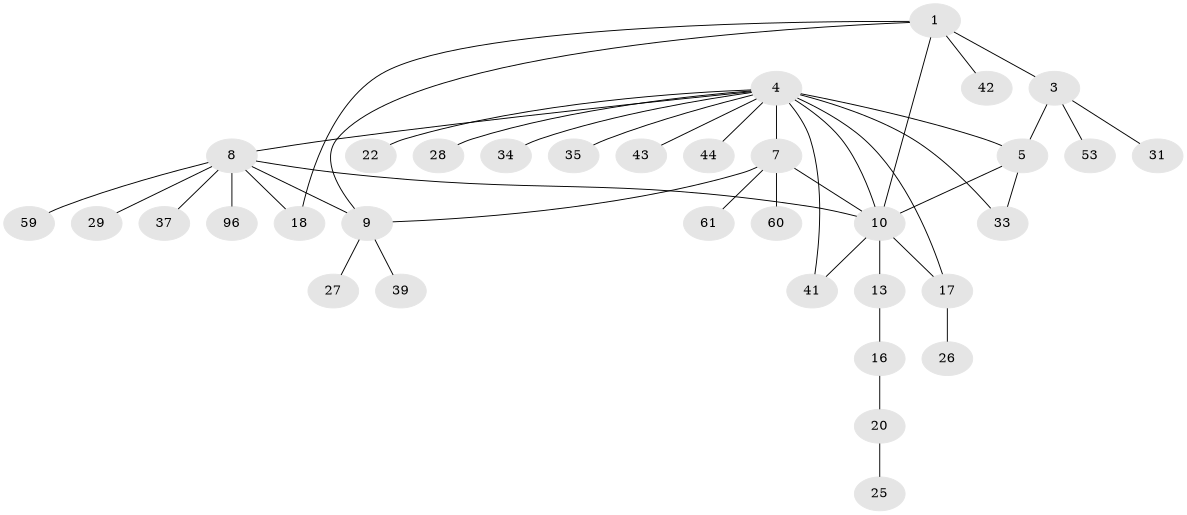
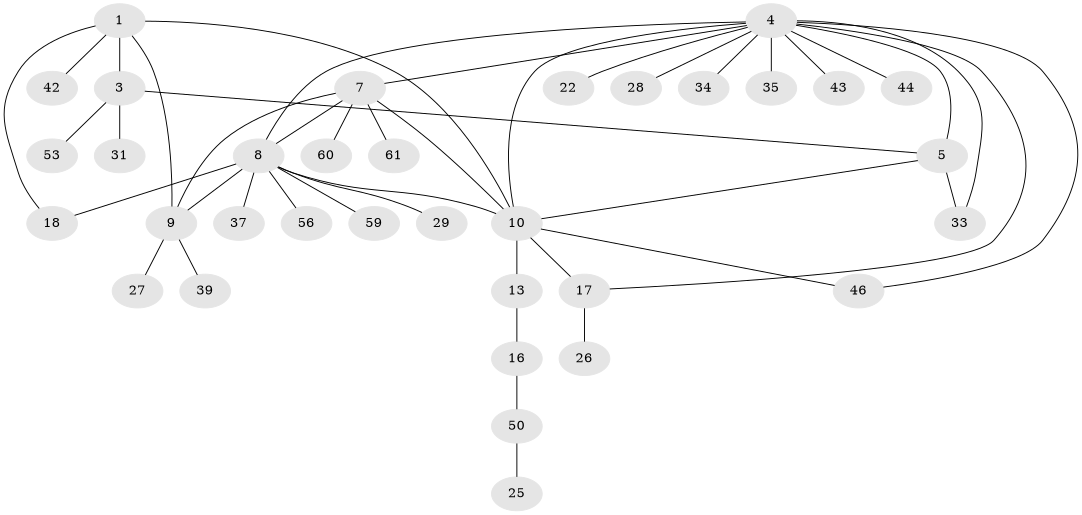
none -> (309, 122)
(232, 223) -> (307, 223)
(812, 291) -> (859, 291)
(880, 426) -> (517, 426)
